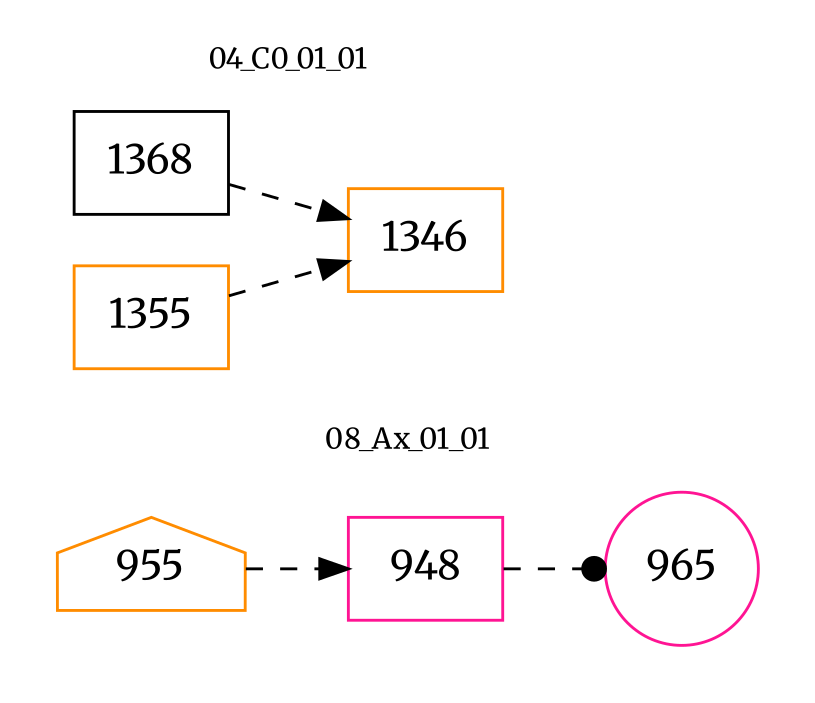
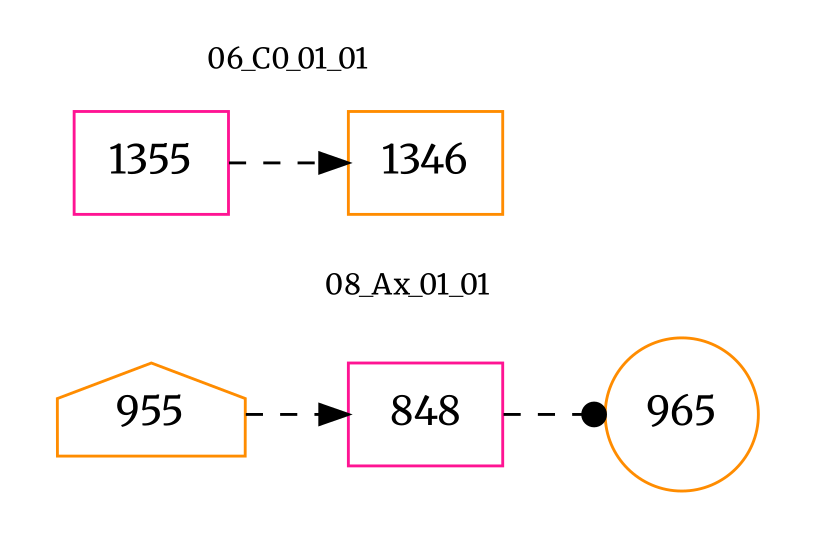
(288, 61) -> (288, 61)
(151, 163) -> none
(151, 317) -> (151, 163)
(426, 569) -> (426, 414)
(682, 569) -> (682, 414)
